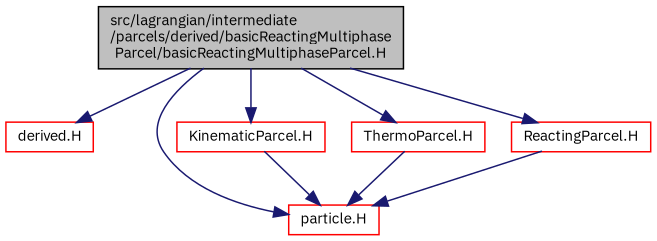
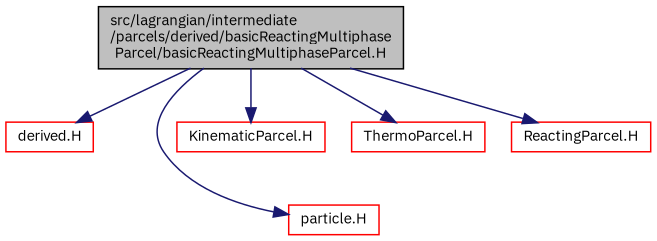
(287, 173) -> none
(382, 173) -> none
(465, 176) -> none
